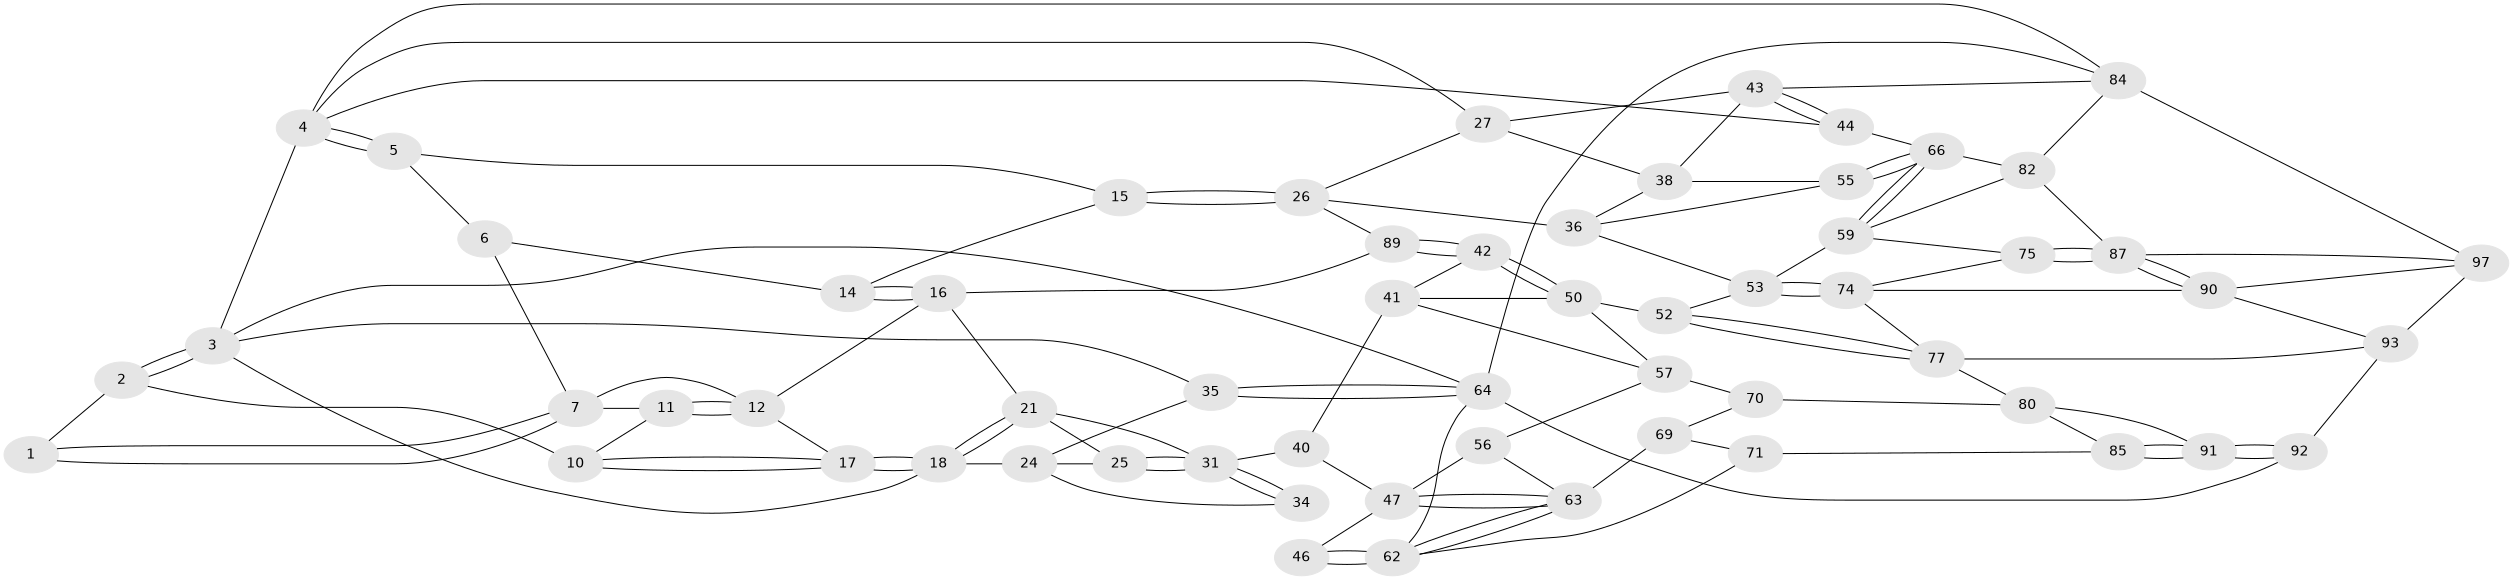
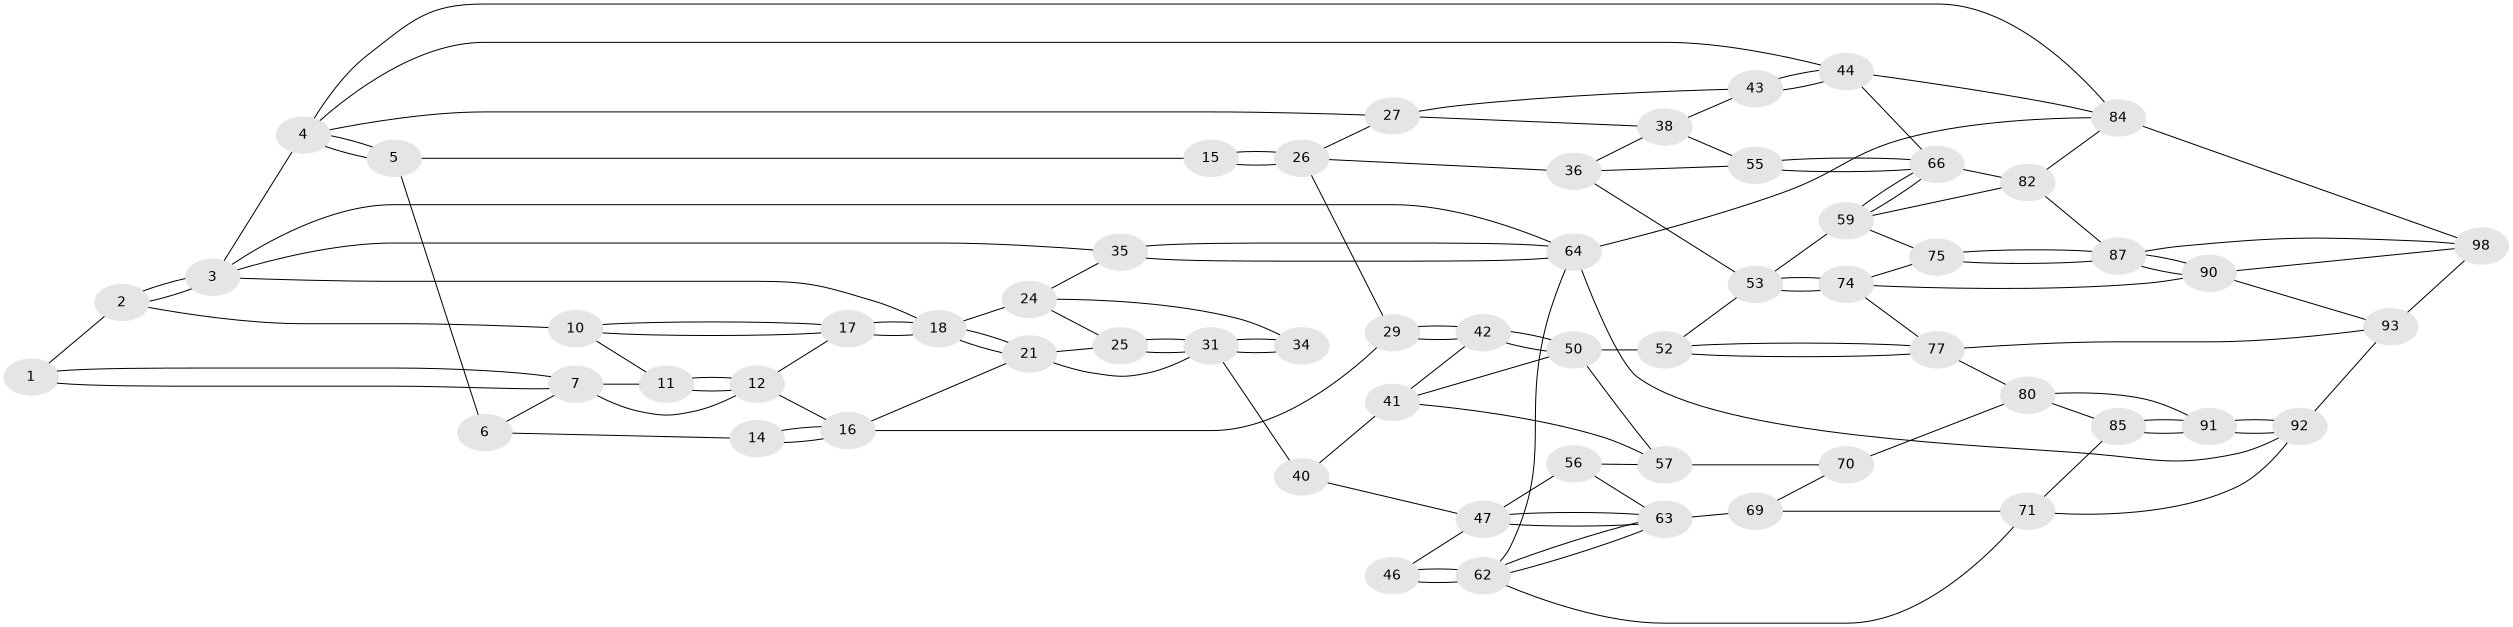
(1937, 85) -> (1983, 91)
(982, 241) -> none
(1393, 244) -> (1393, 333)
(2482, 263) -> (2482, 246)
none -> (2181, 505)
